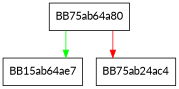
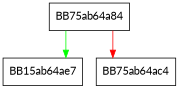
(89, 17) -> (89, 17)
(136, 72) -> (136, 72)
